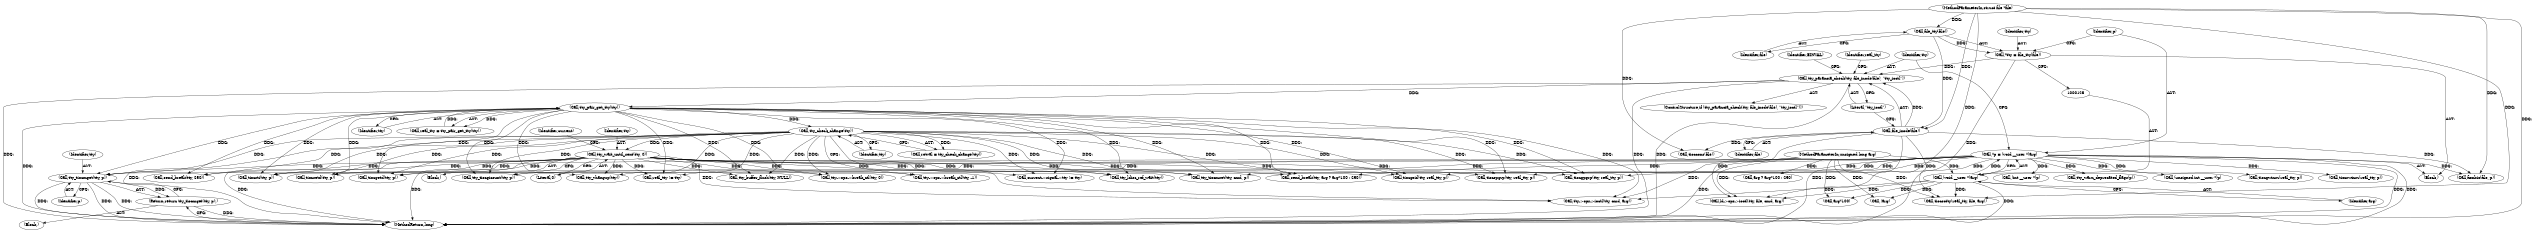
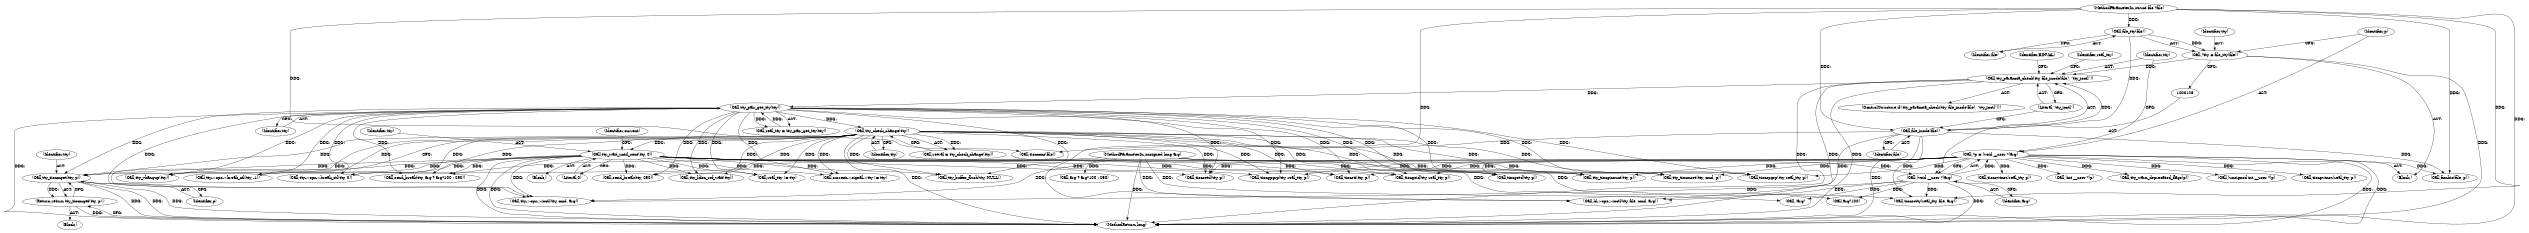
none -> (480, 111)
(570, 166) -> (1346, 166)
